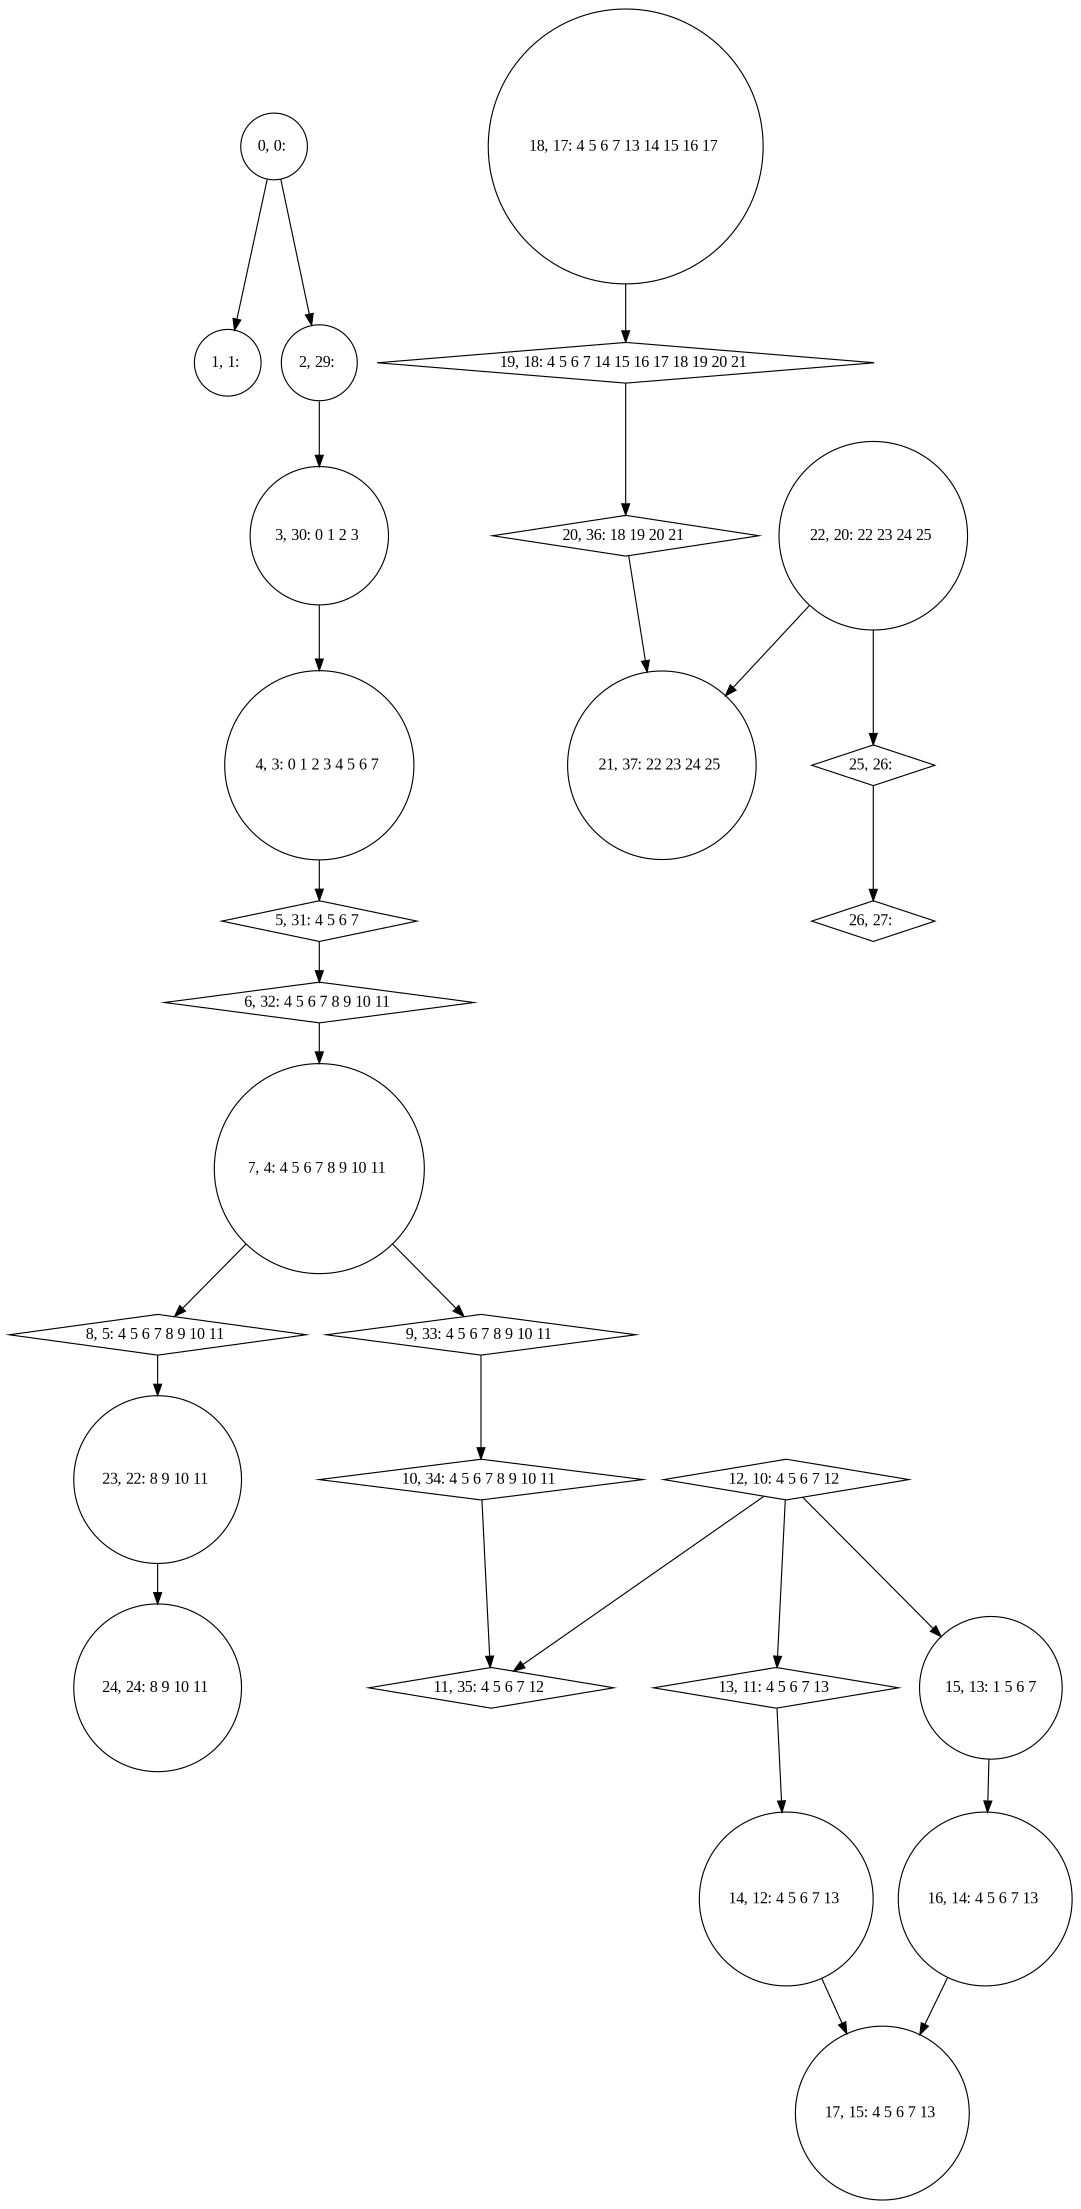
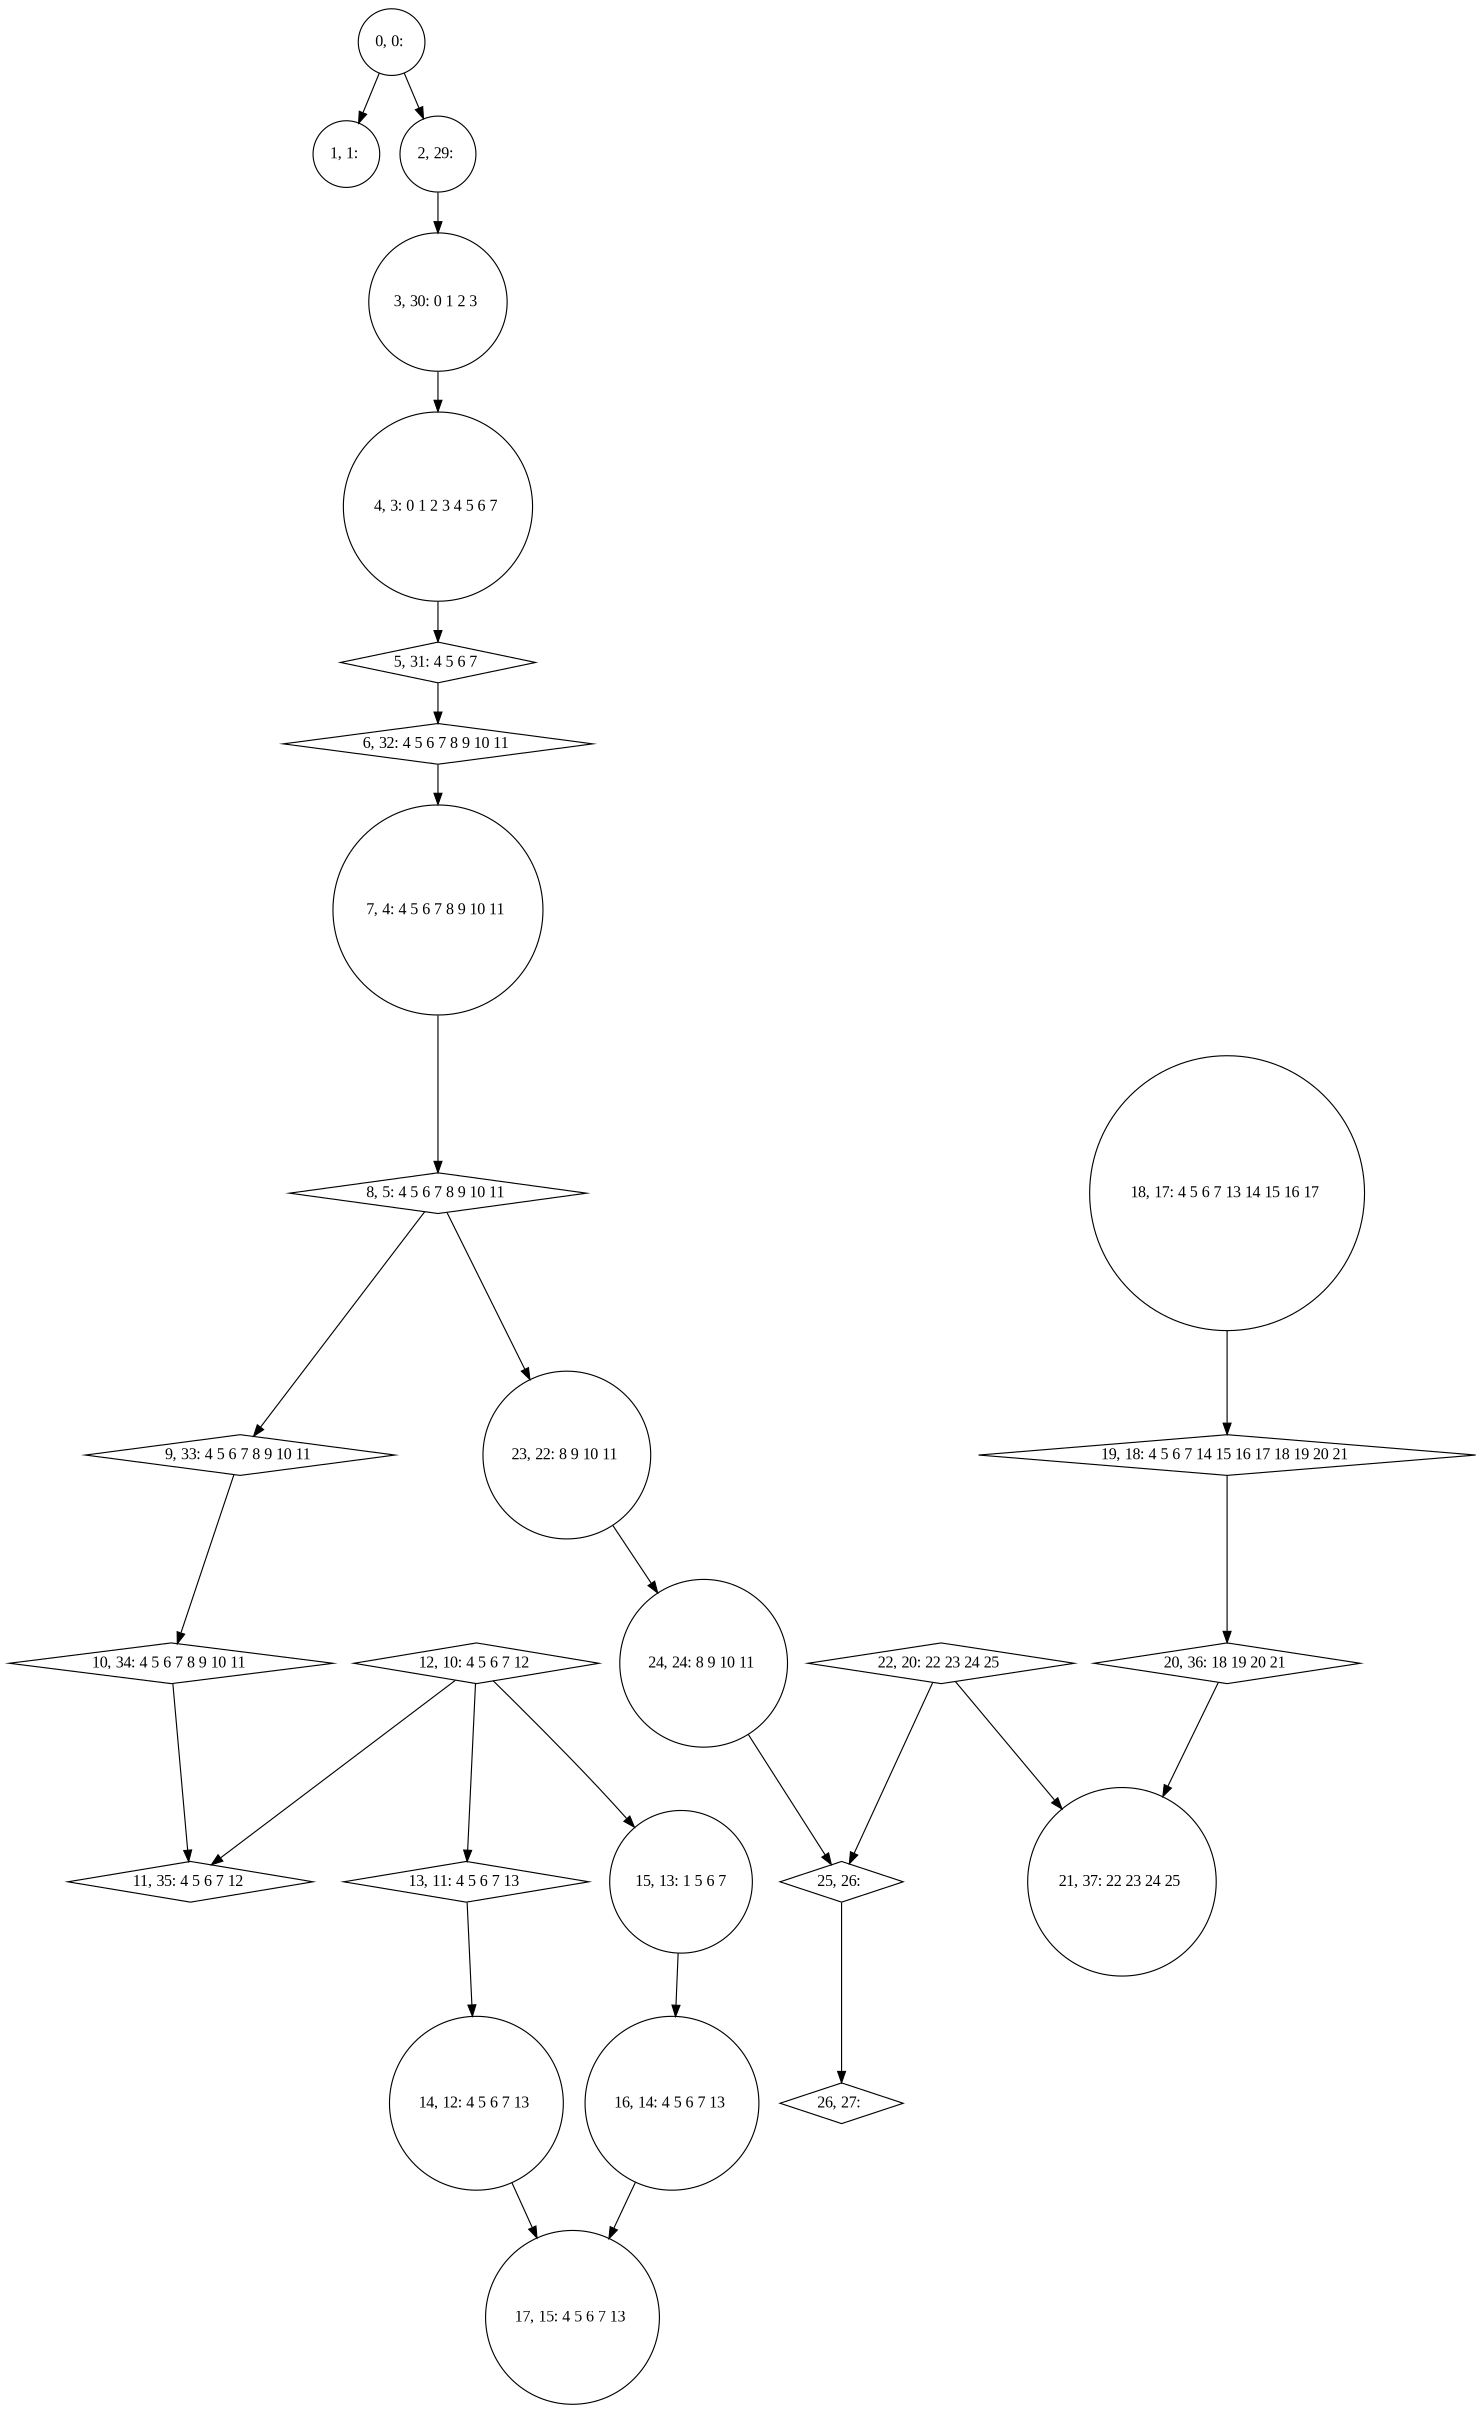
(873, 536) -> (941, 1663)
(424, 1276) -> (343, 1319)
none -> (787, 1795)
